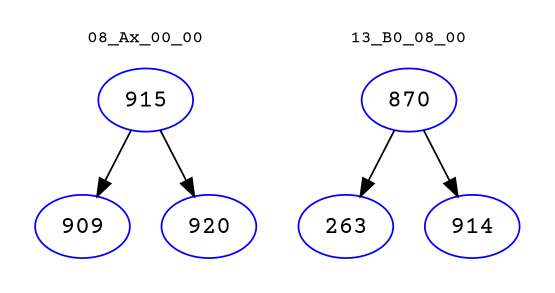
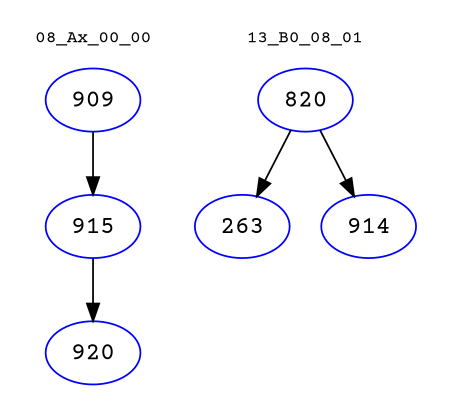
(409, 38) -> (305, 38)
(409, 100) -> (305, 100)
(118, 155) -> (93, 155)
